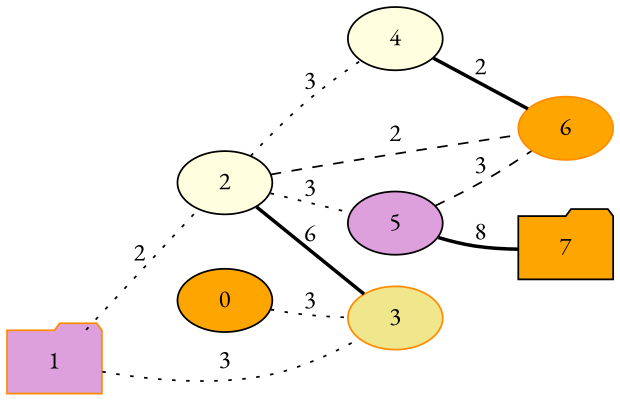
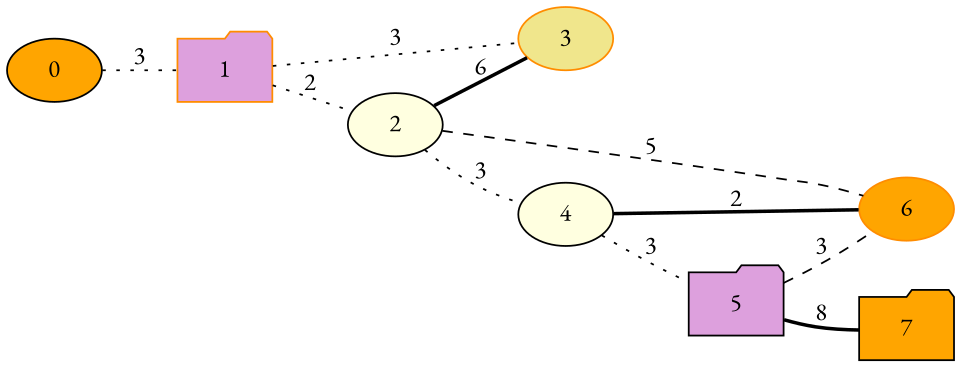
(395, 134) -> (651, 147)
(310, 203) -> (645, 260)
(395, 223) -> (736, 304)
(309, 315) -> (140, 70)
